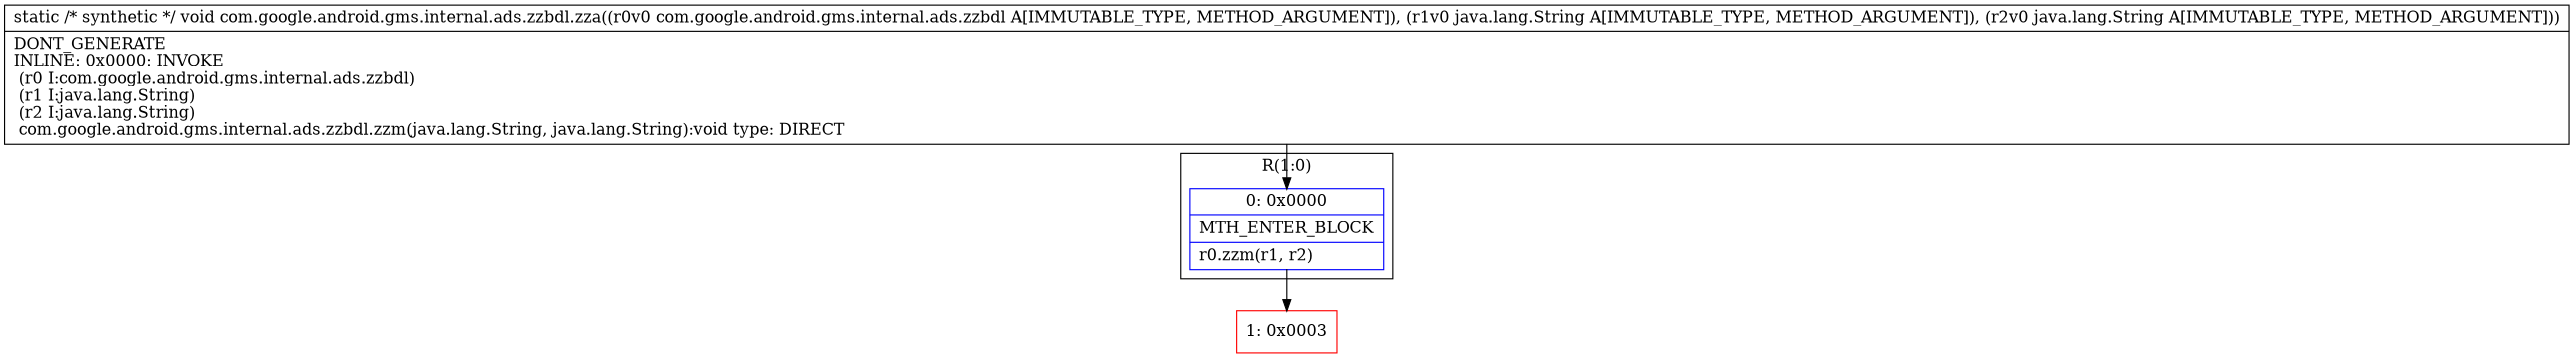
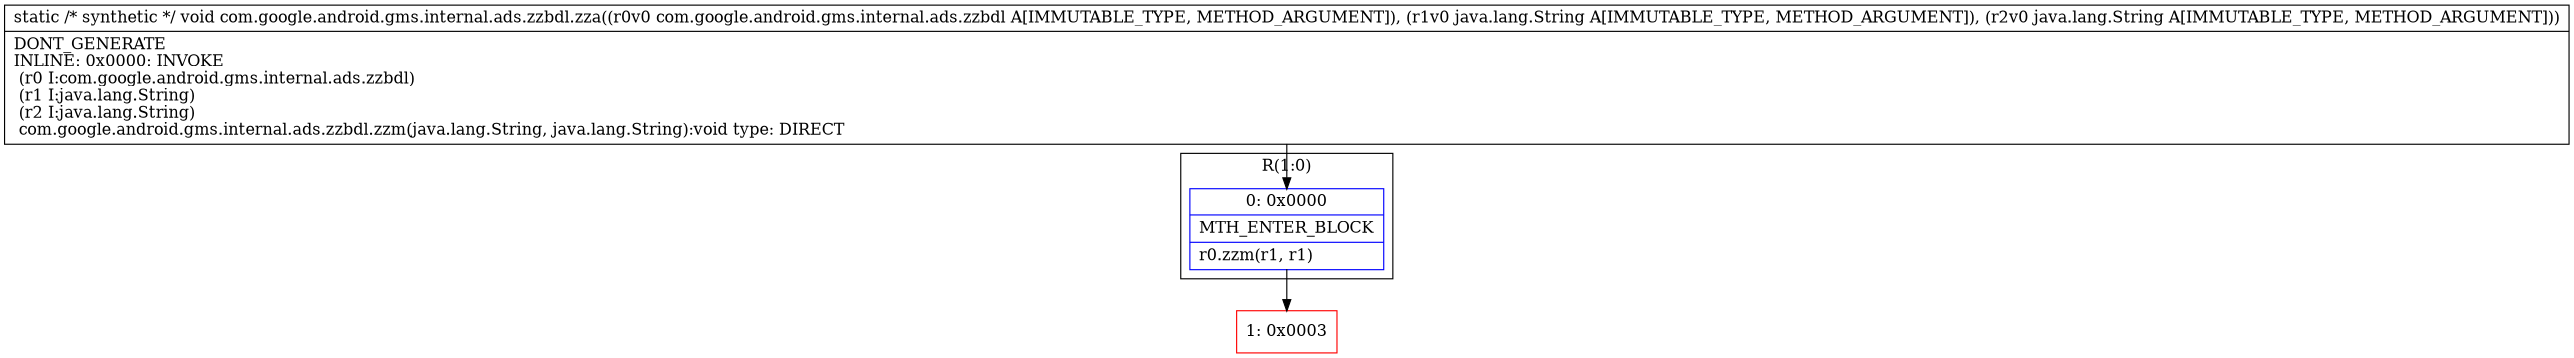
(1256, 255) -> (1256, 255)
